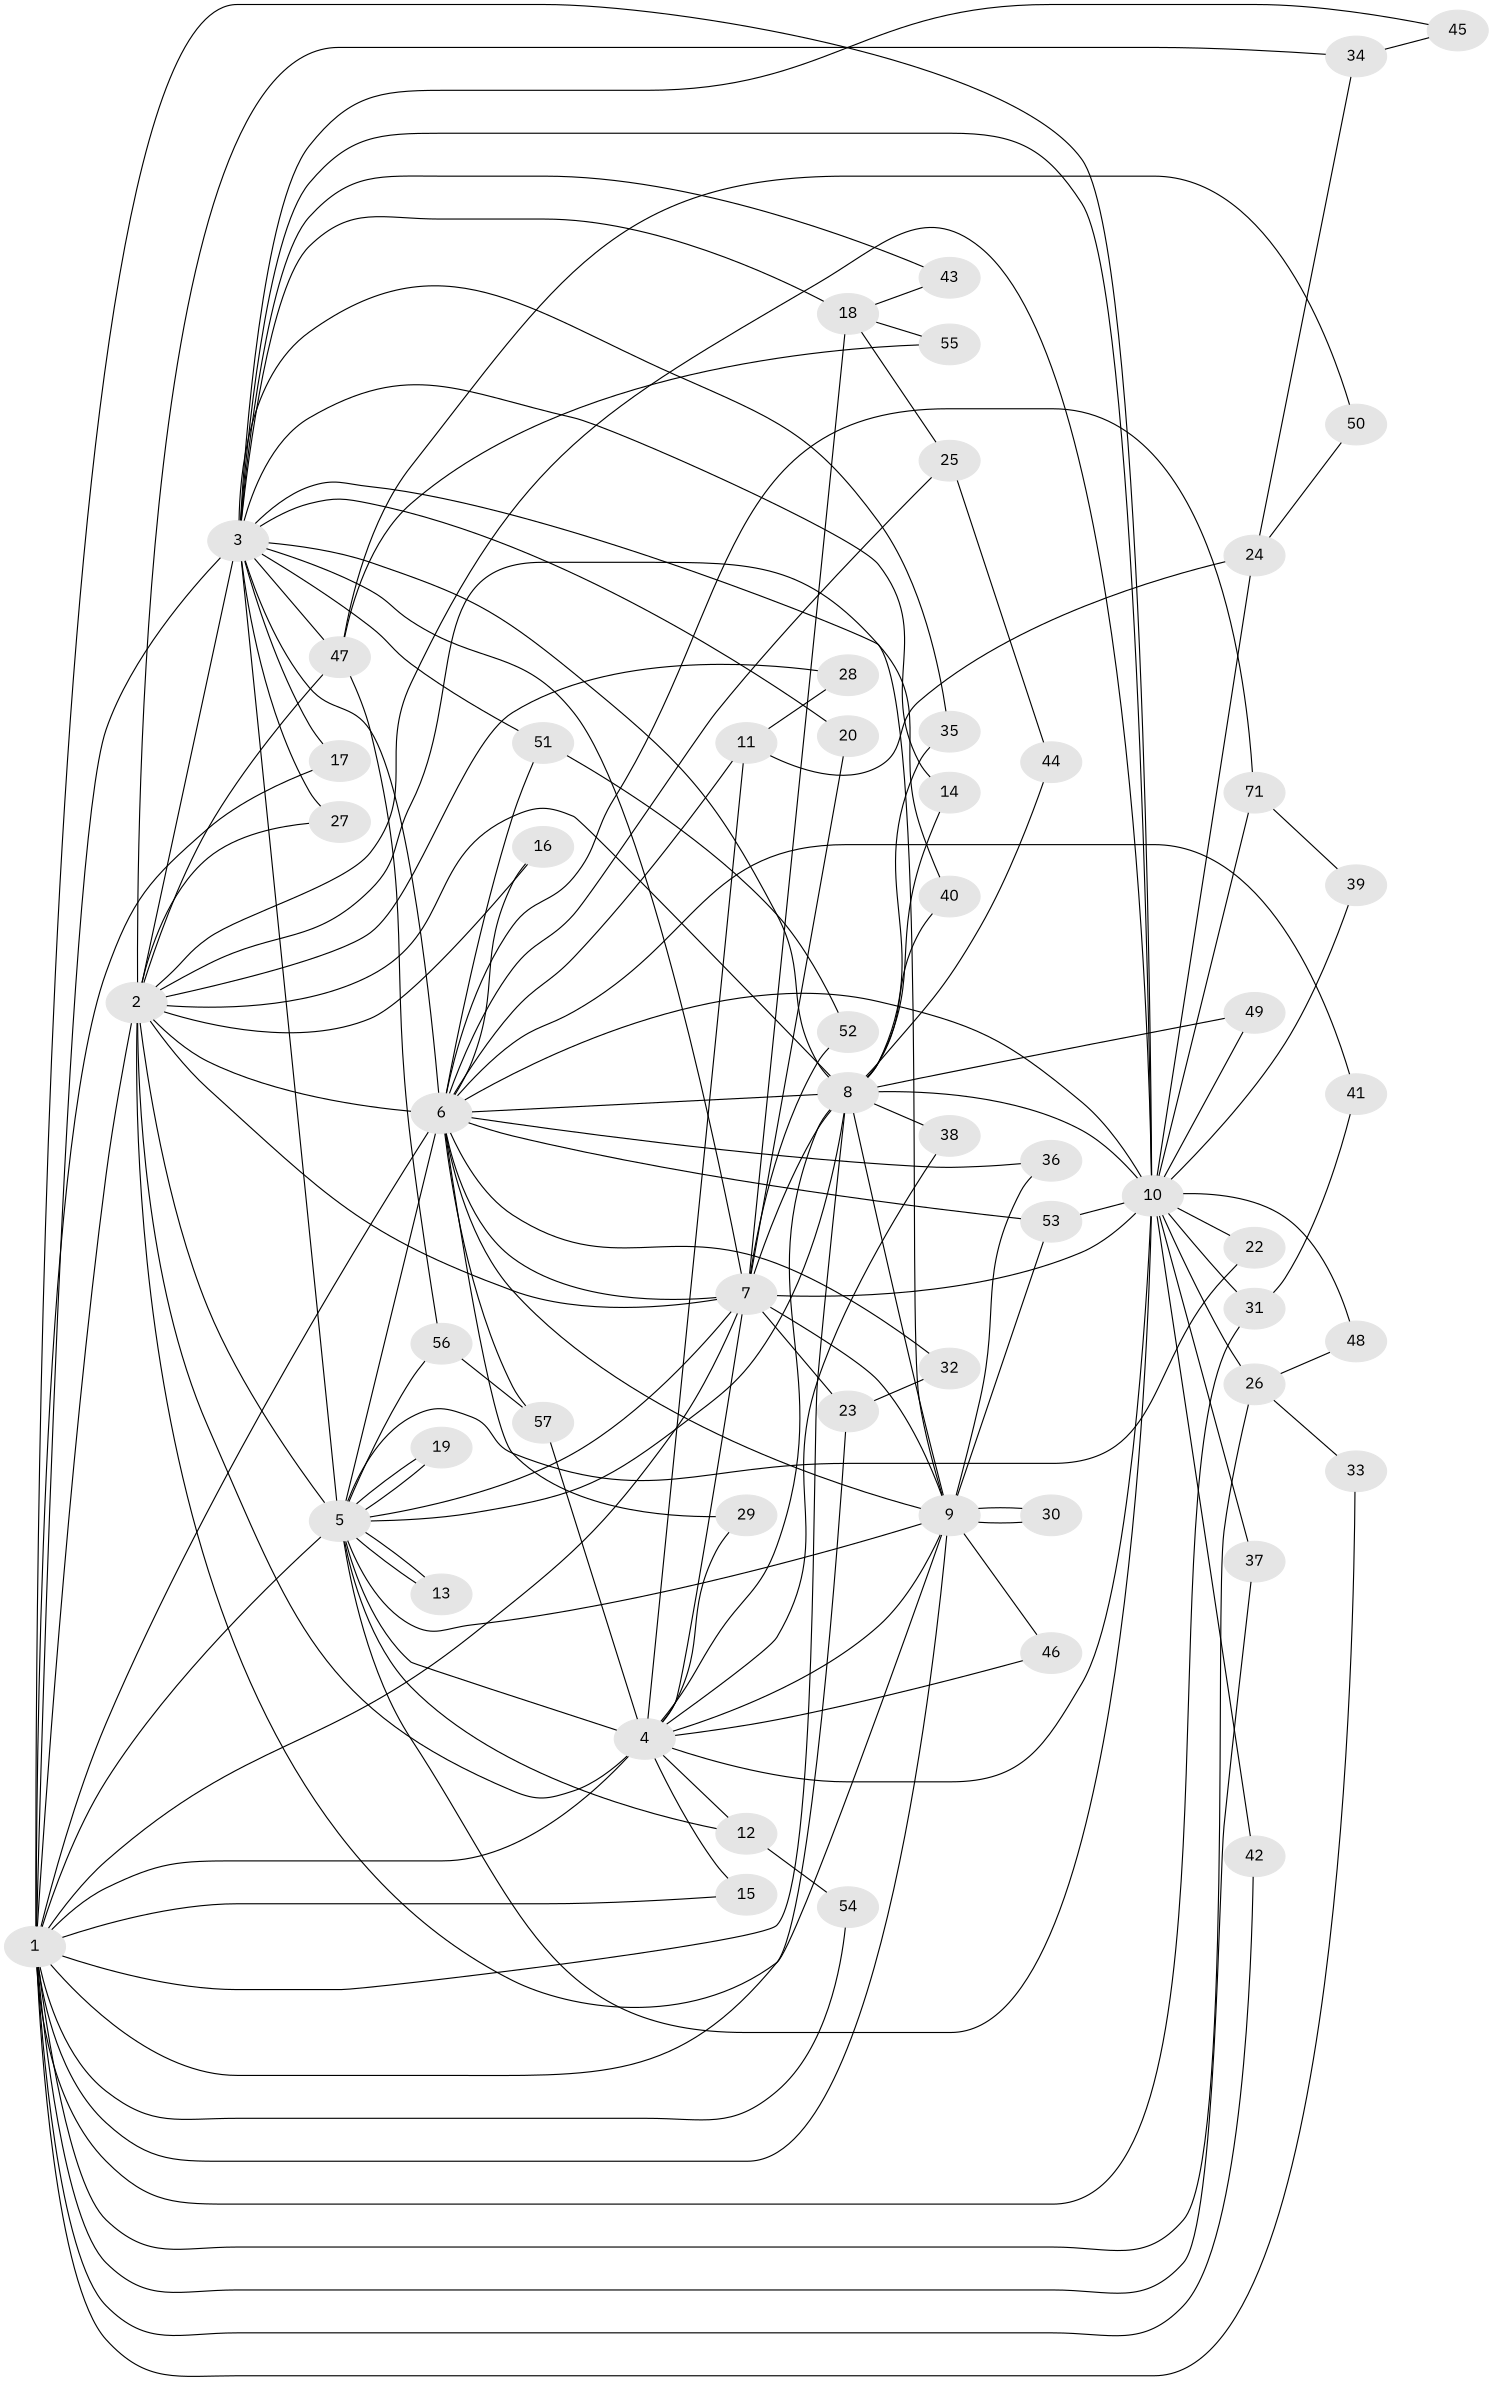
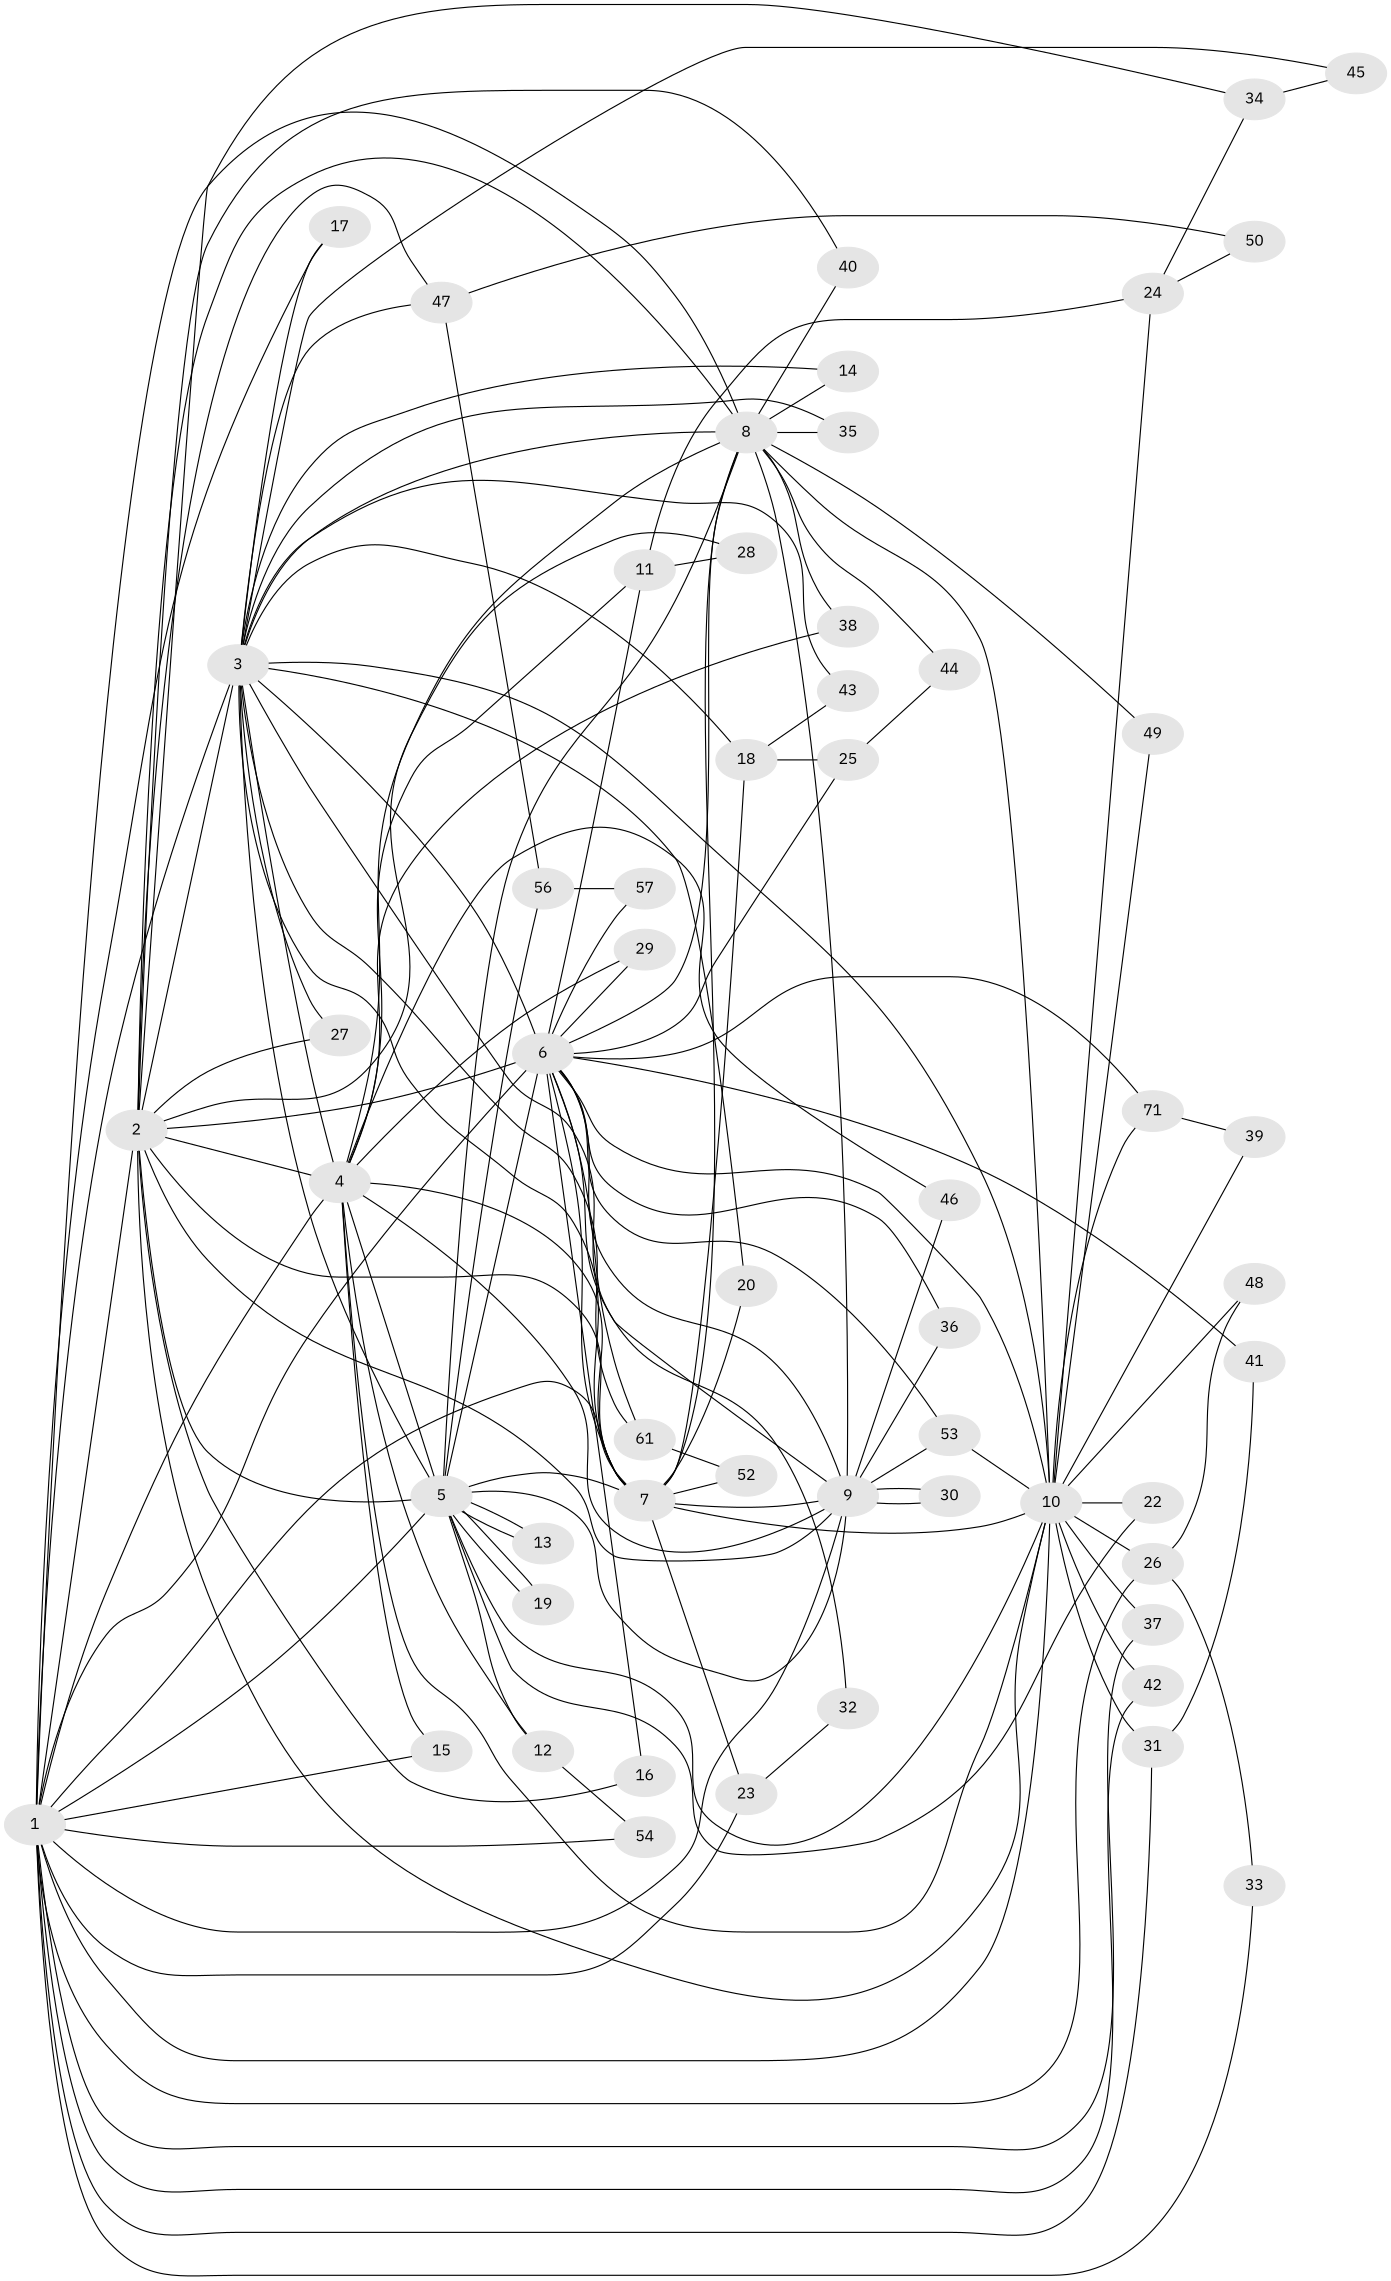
(950, 344) -> none
(543, 743) -> (645, 1440)
(594, 1581) -> (291, 973)
